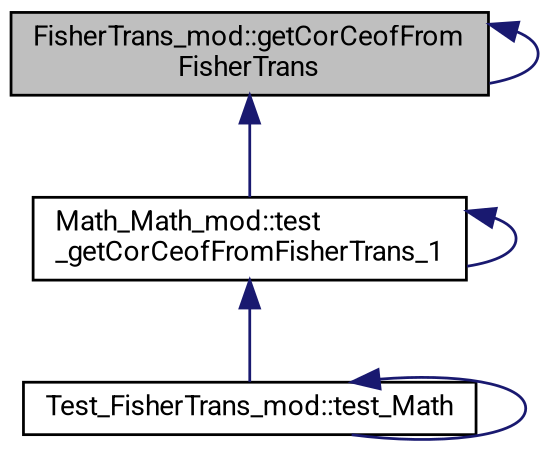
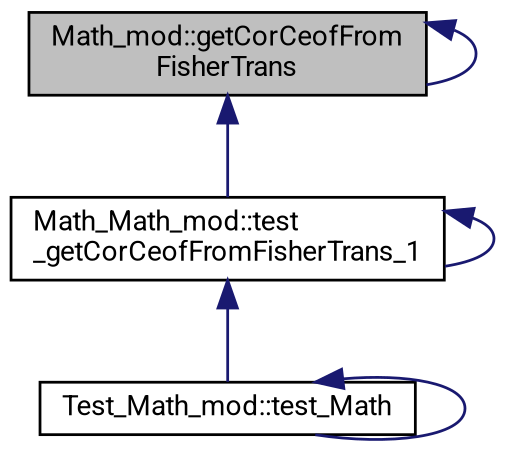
(250, 54) -> (228, 54)
(250, 408) -> (228, 408)
